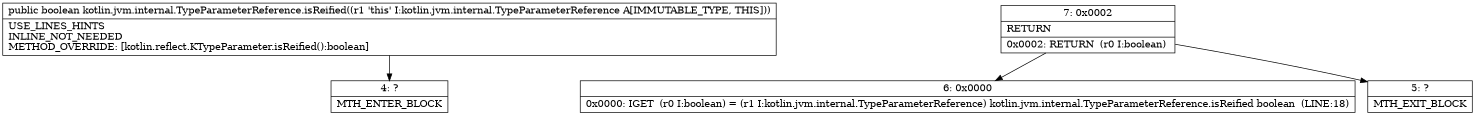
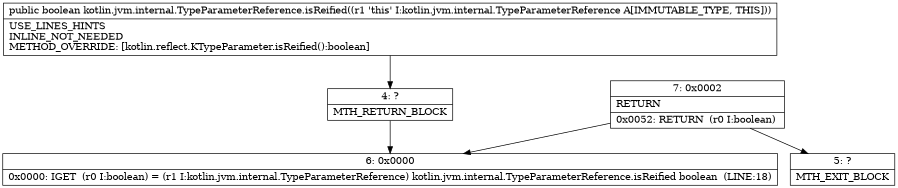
(1088, 45) -> (697, 120)
(389, 104) -> (390, 112)
none -> (390, 134)
